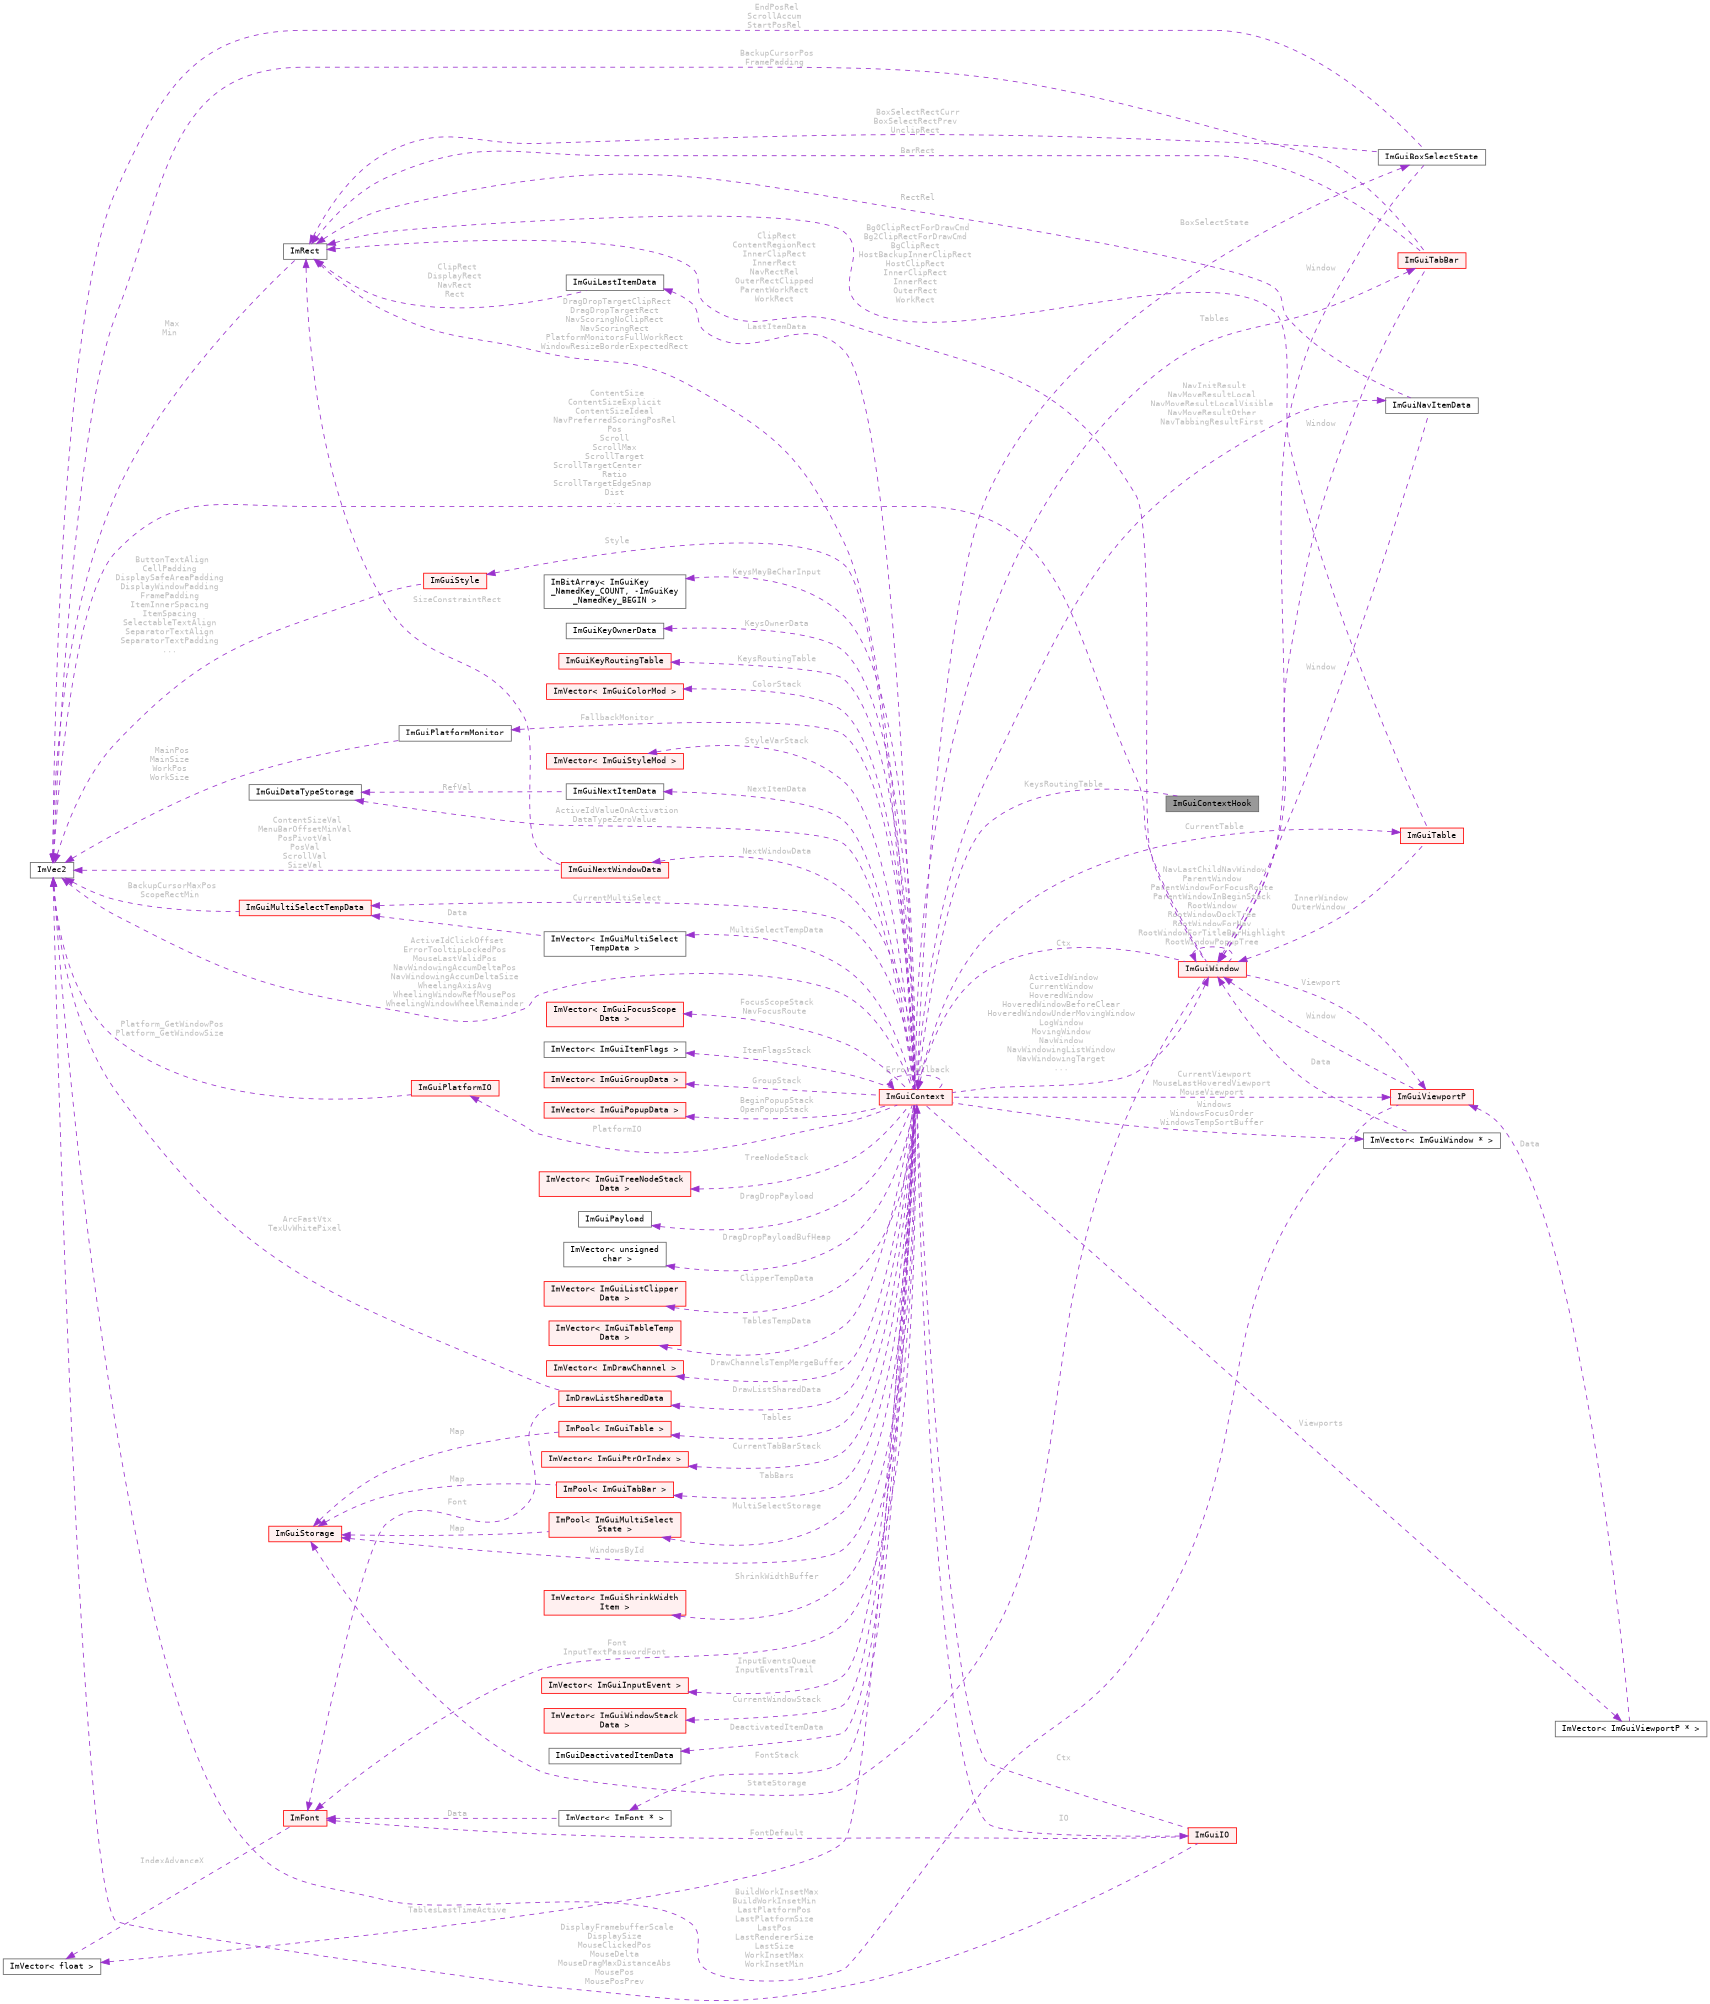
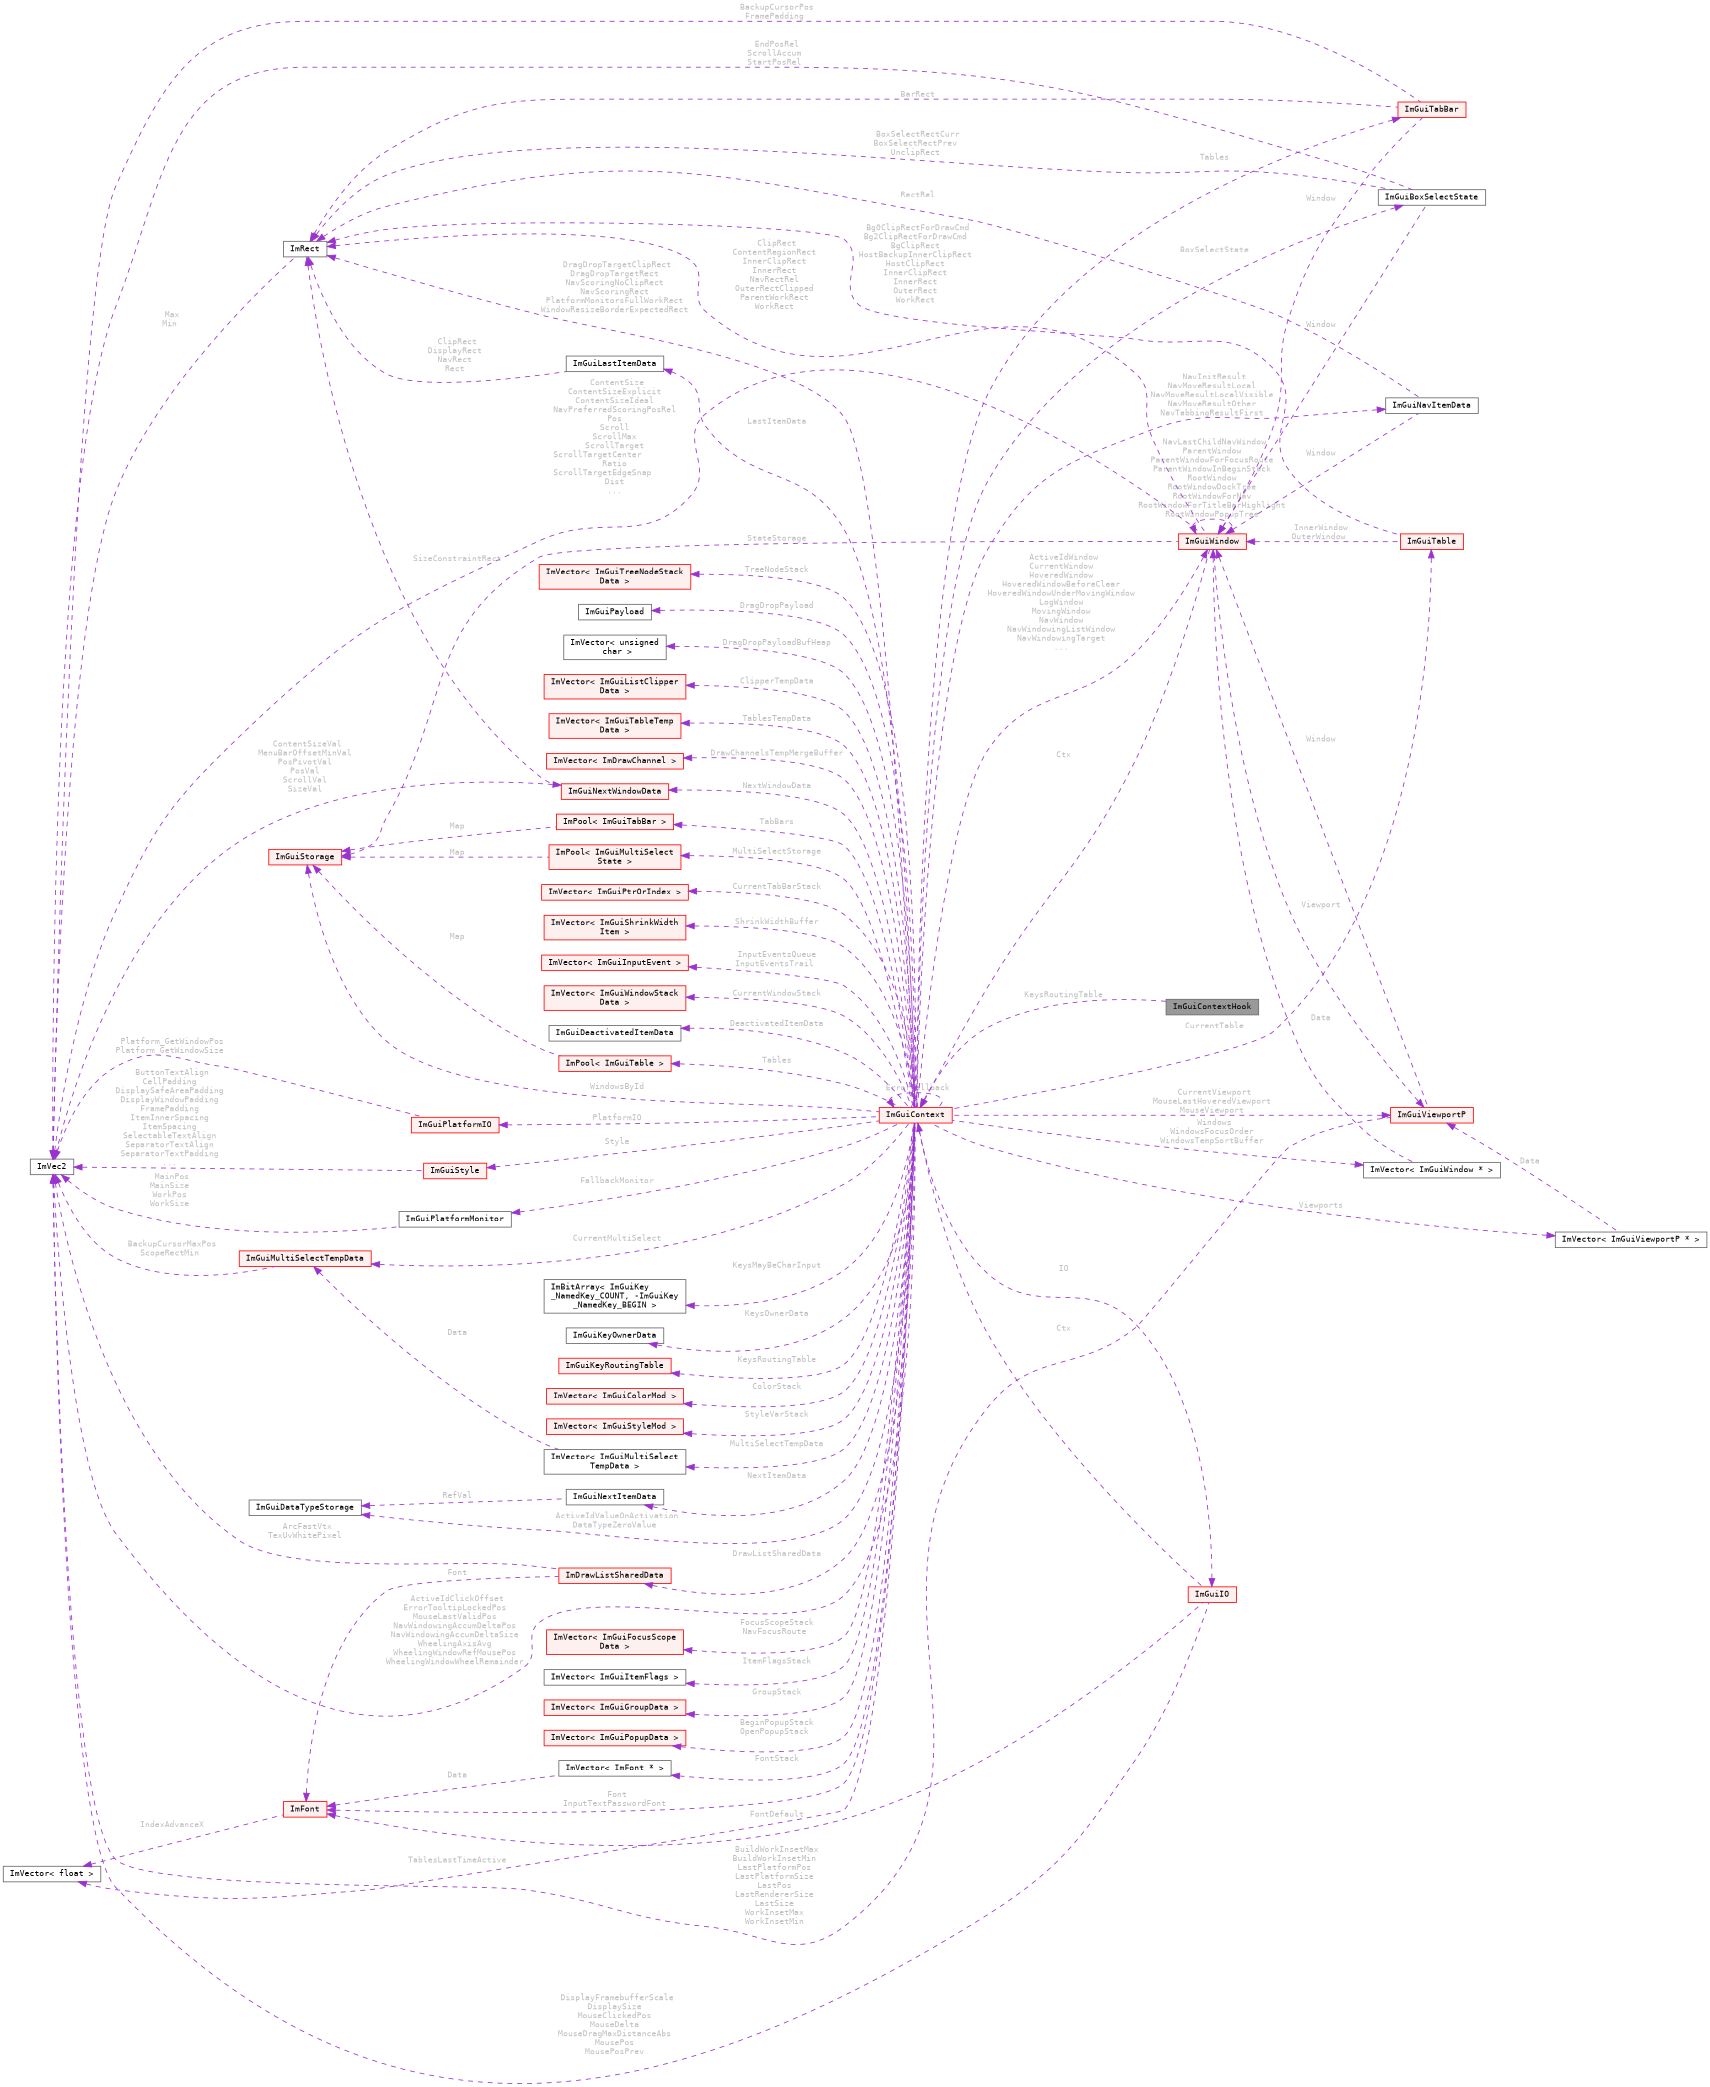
(322, 870) -> (219, 858)
